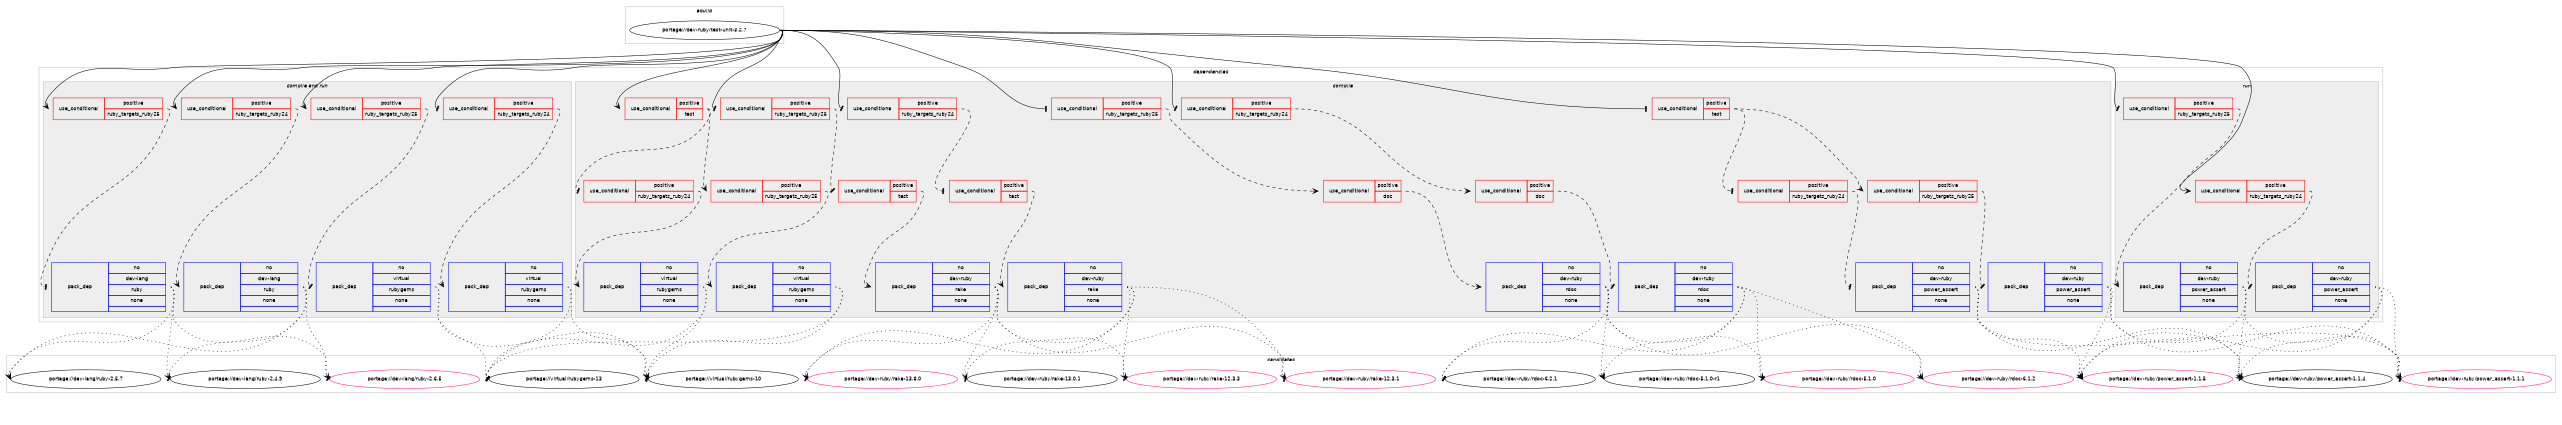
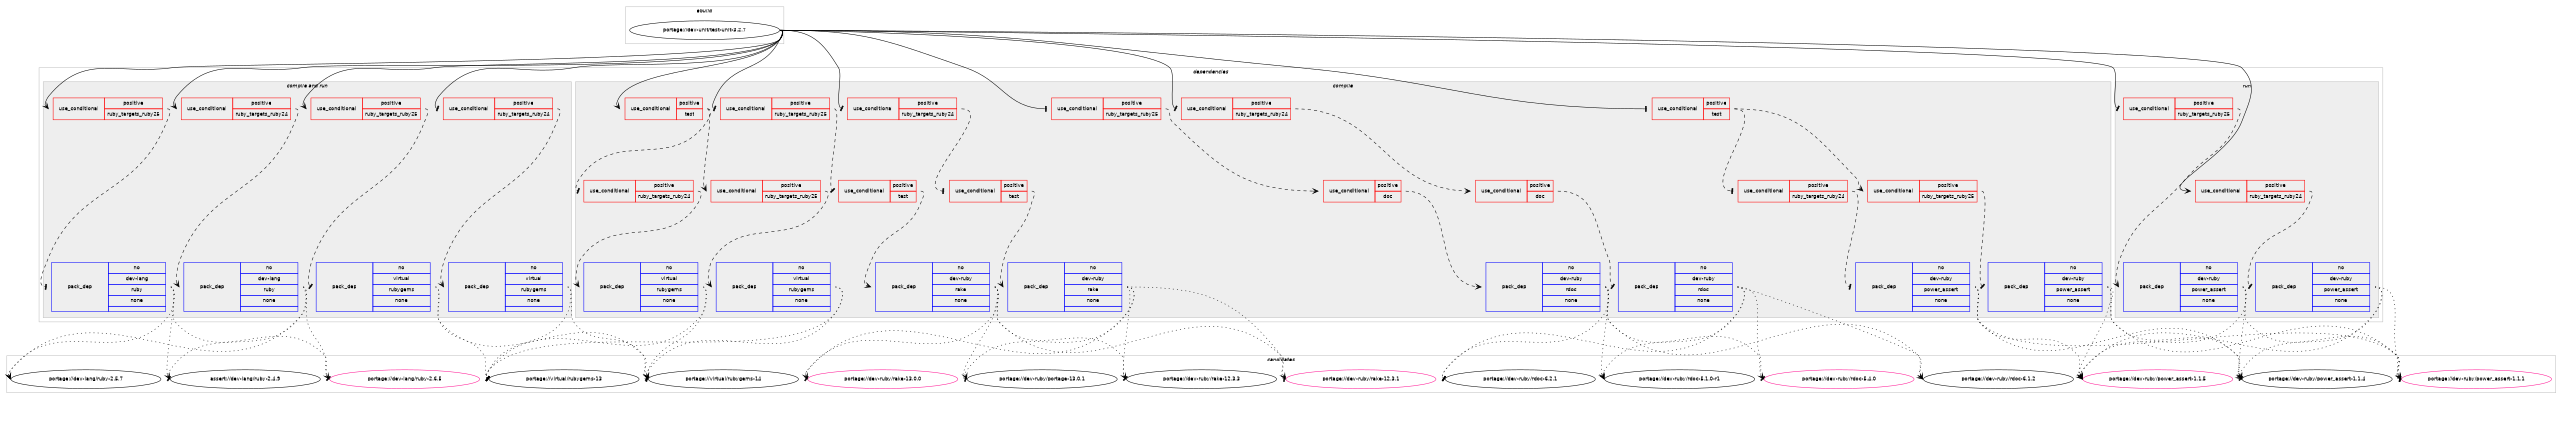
(705, 30) -> (705, 30)
(245, 379) -> (245, 379)
(723, 379) -> (723, 379)
(883, 379) -> (883, 379)
(1042, 379) -> (1042, 379)
(1202, 379) -> (1202, 379)
(1839, 379) -> (1839, 379)
(1998, 379) -> (1998, 379)
